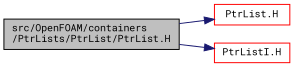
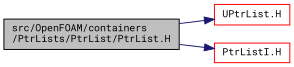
(252, 15) -> (252, 15)
